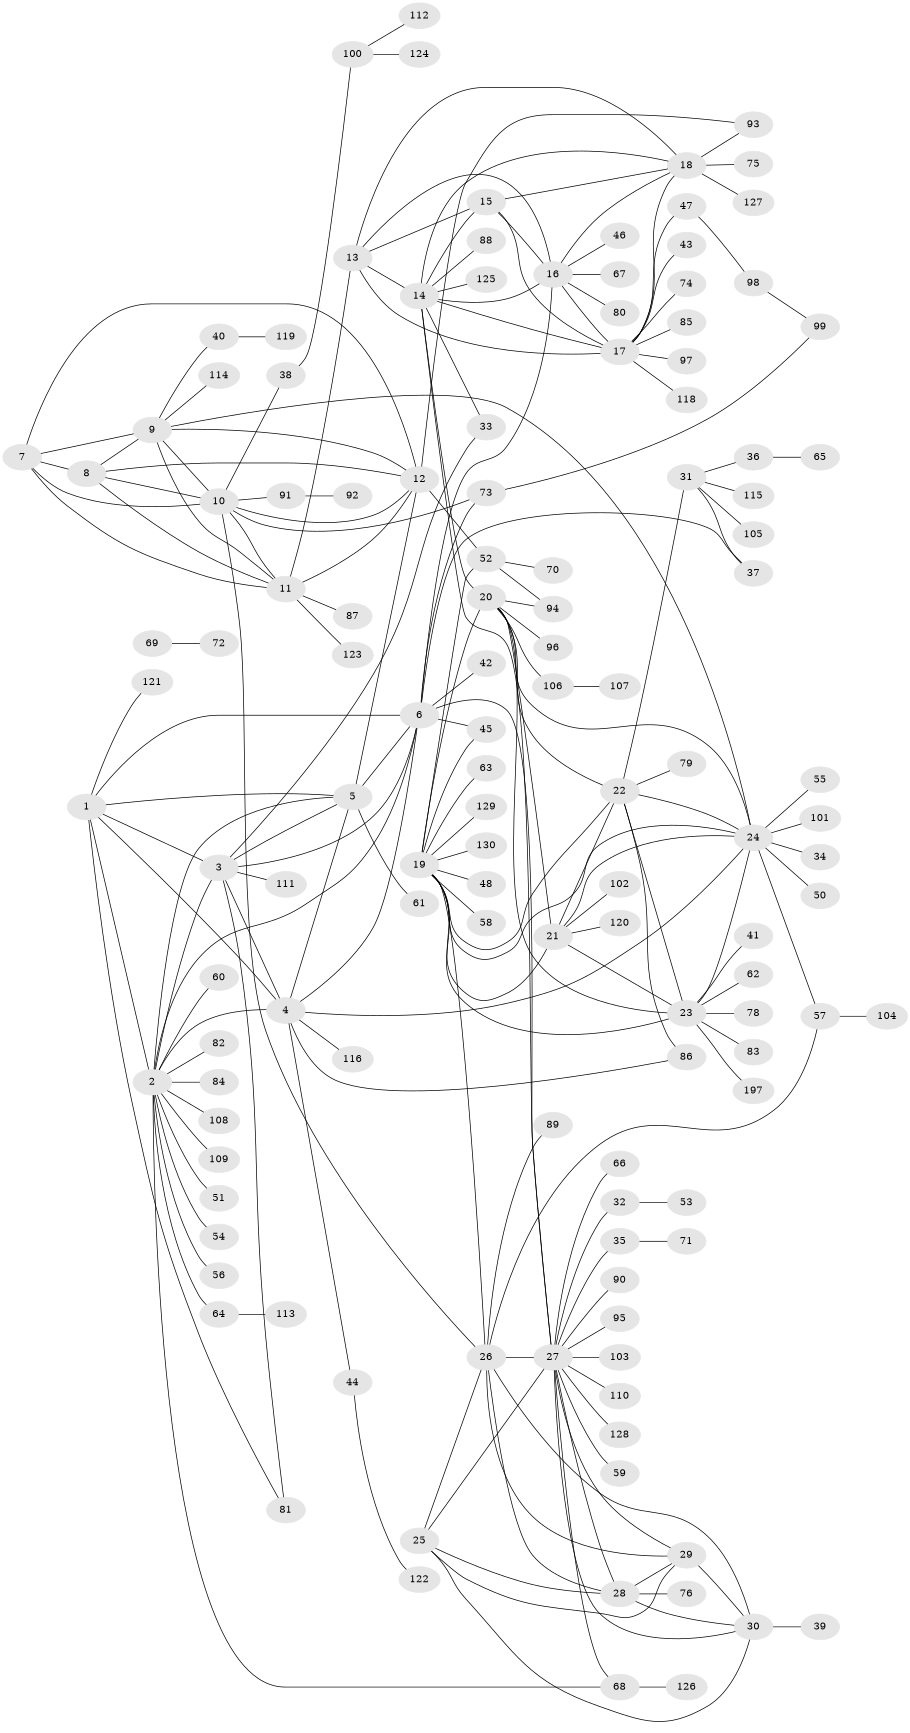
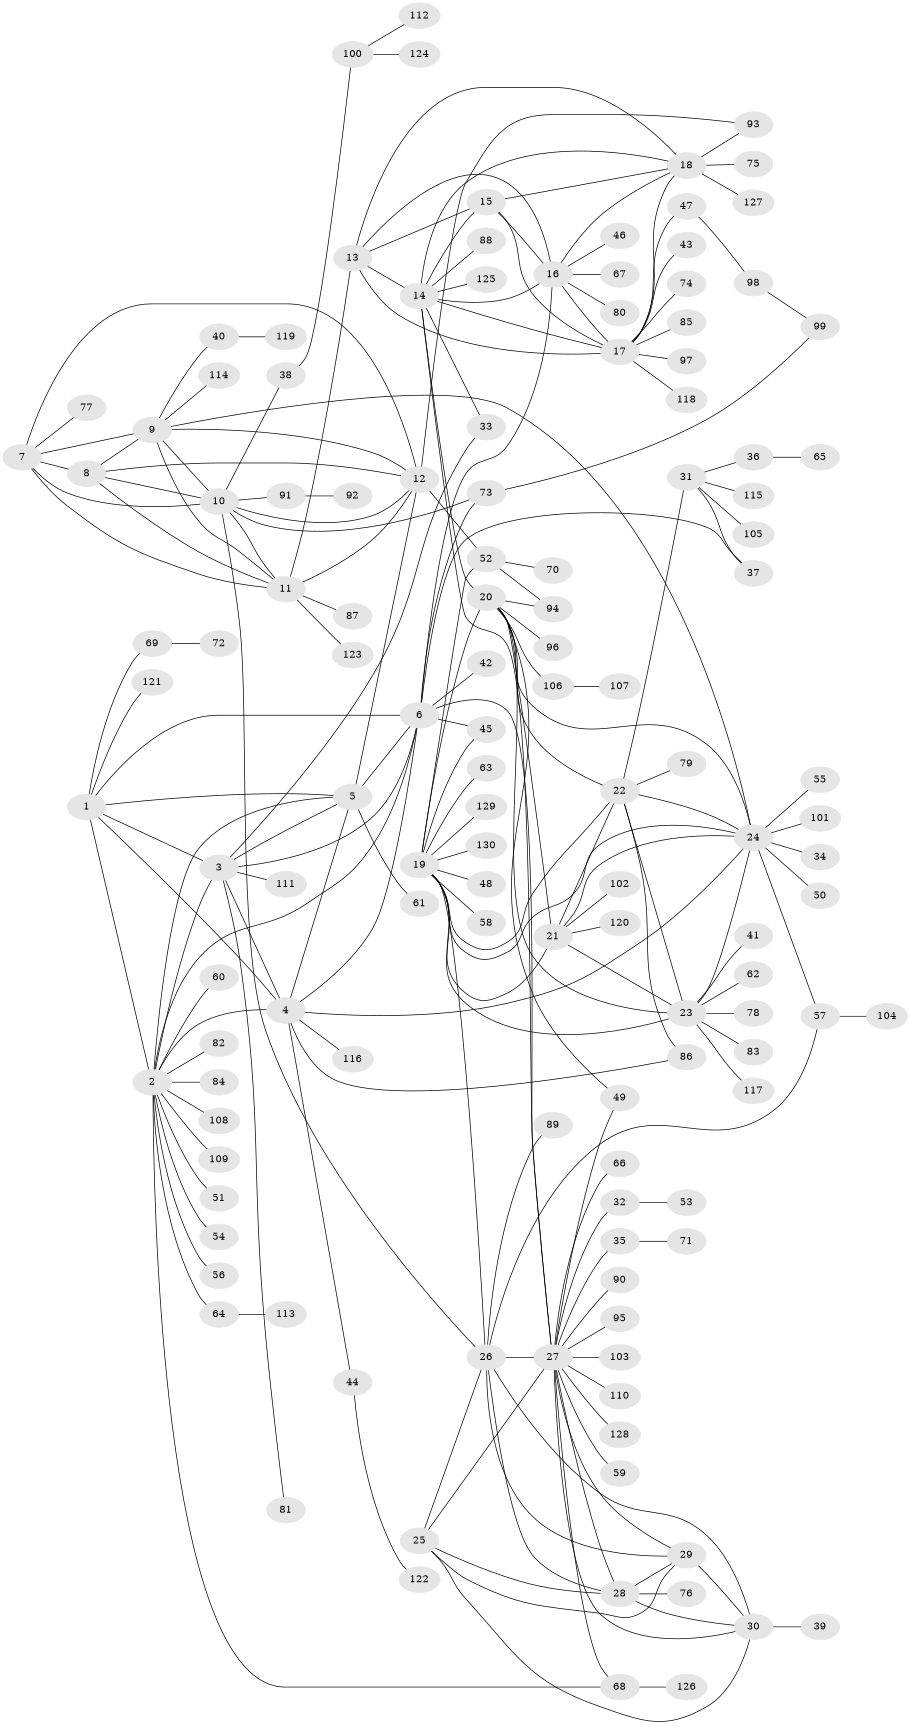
none -> (87, 408)
(754, 1091) -> (754, 1091)
none -> (620, 1098)
(147, 1170) -> (107, 721)
